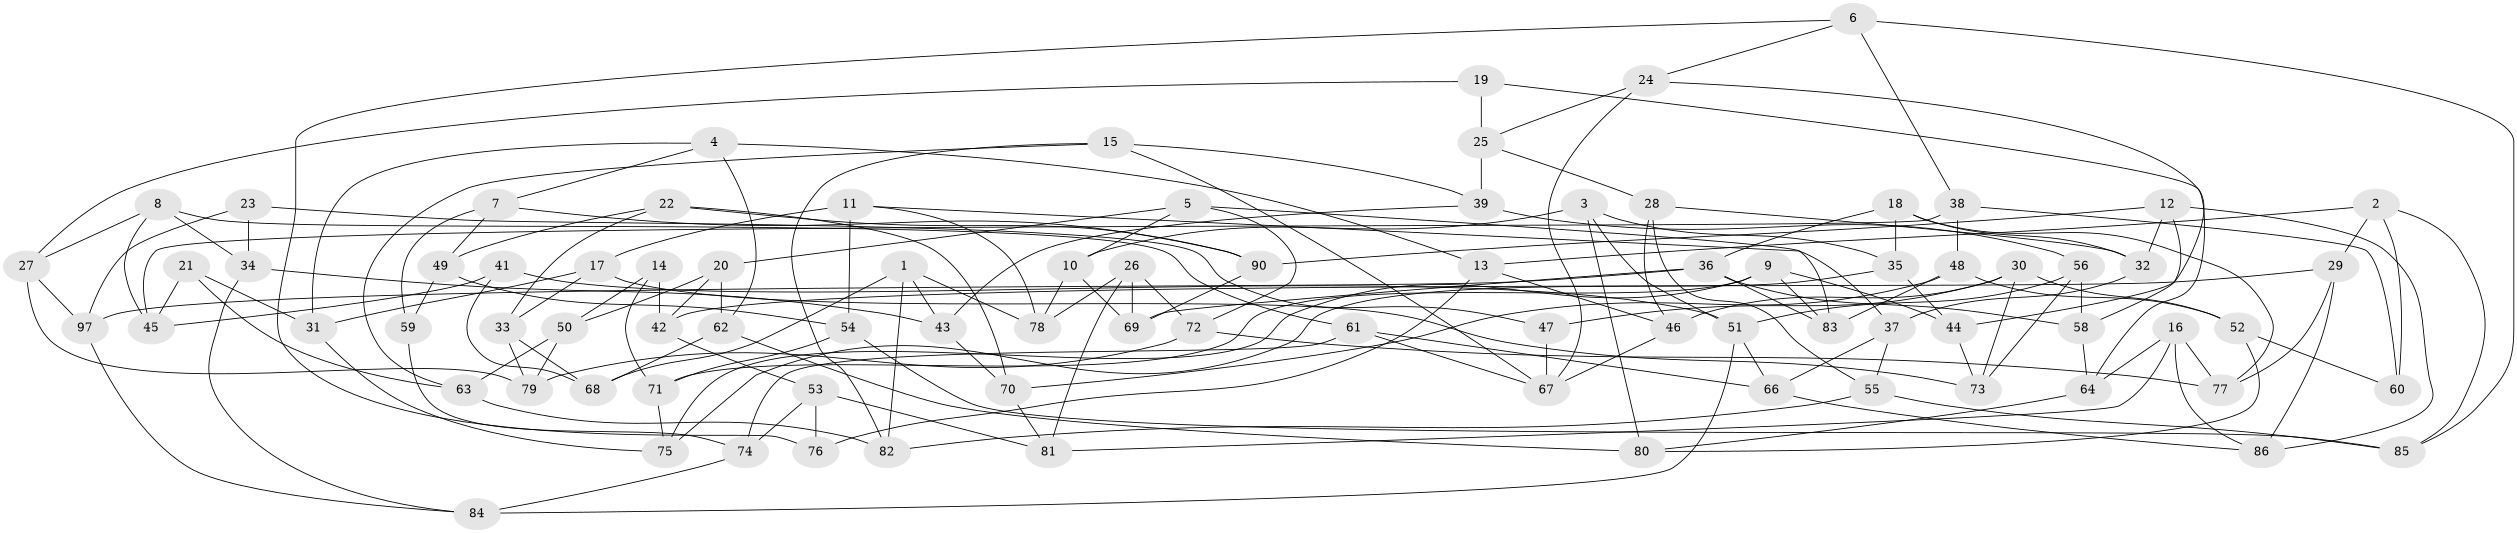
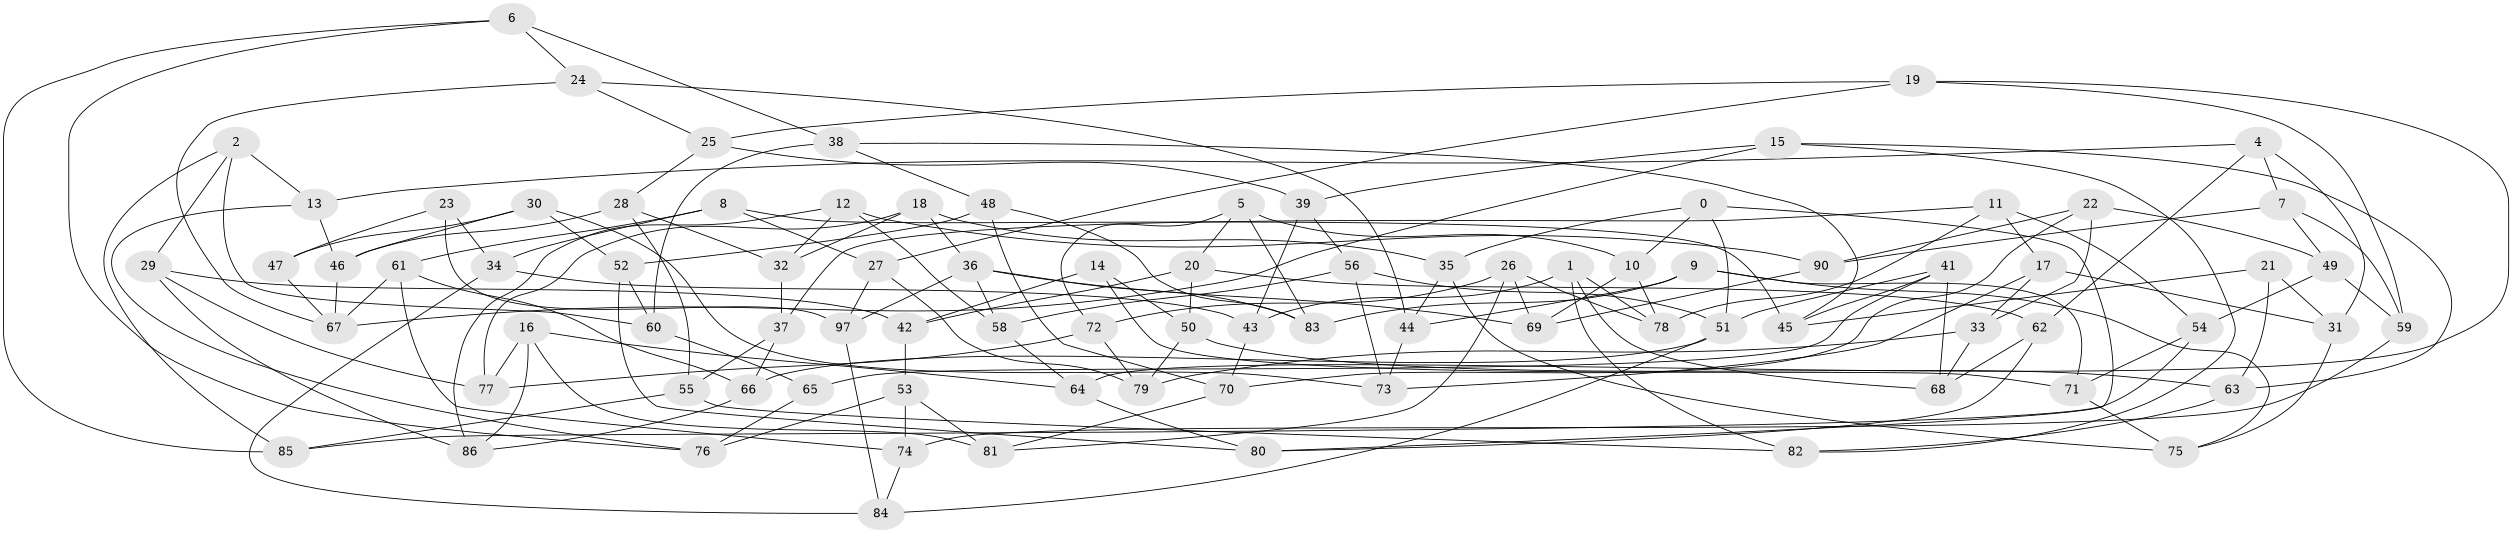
none -> (2226, 109)
(1584, 205) -> (1704, 205)
none -> (811, 390)
